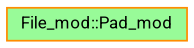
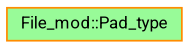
(97, 24) -> (94, 24)
